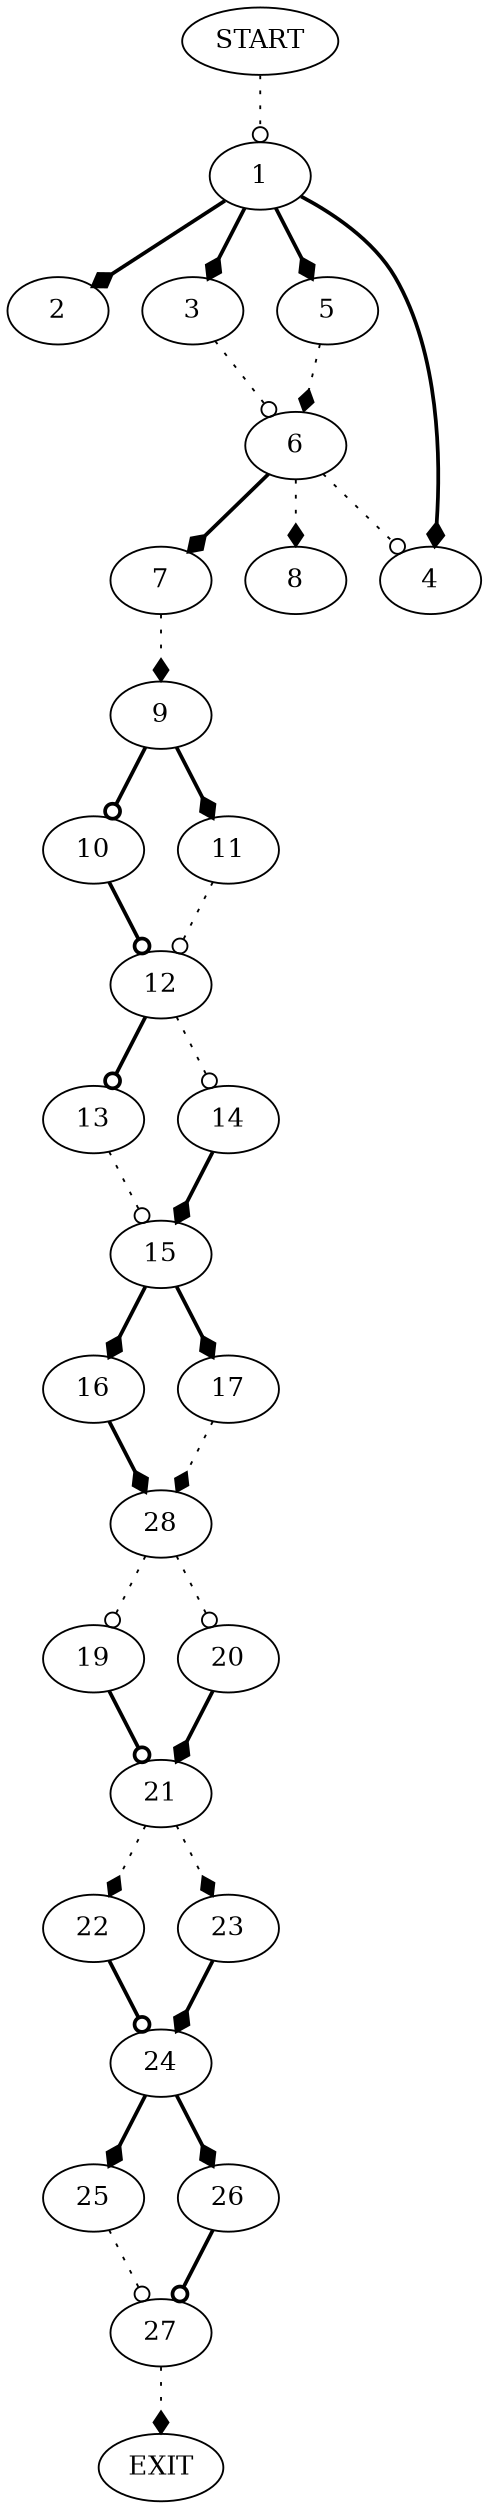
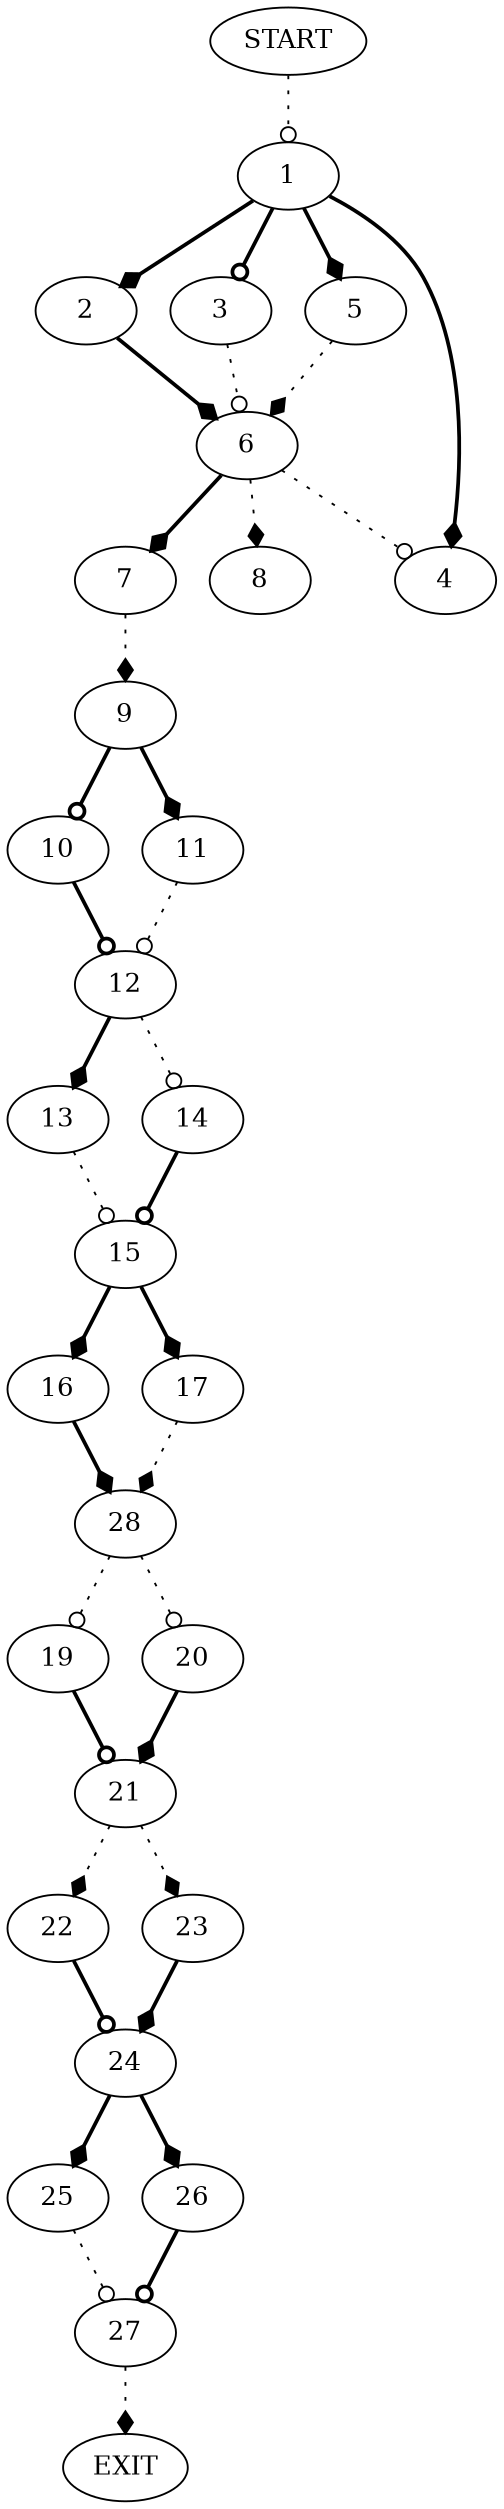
(232, 233) -> (258, 237)
none -> (158, 371)
(131, 1045) -> (97, 1042)
(200, 1177) -> (163, 1180)
